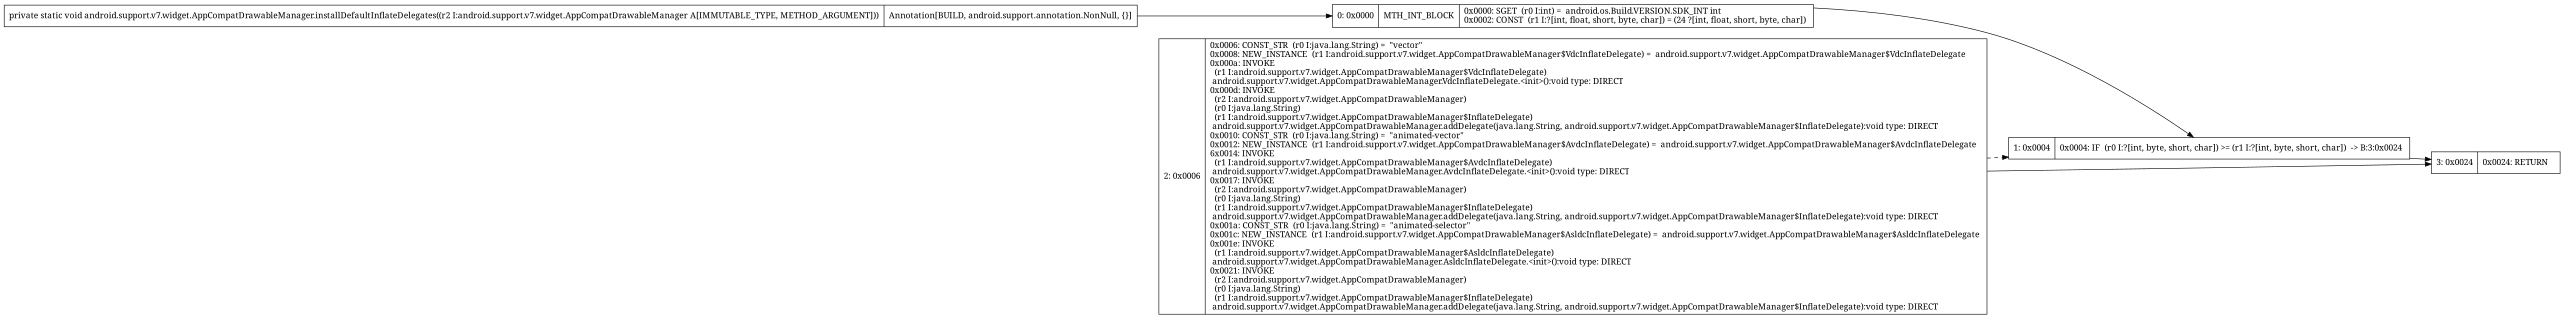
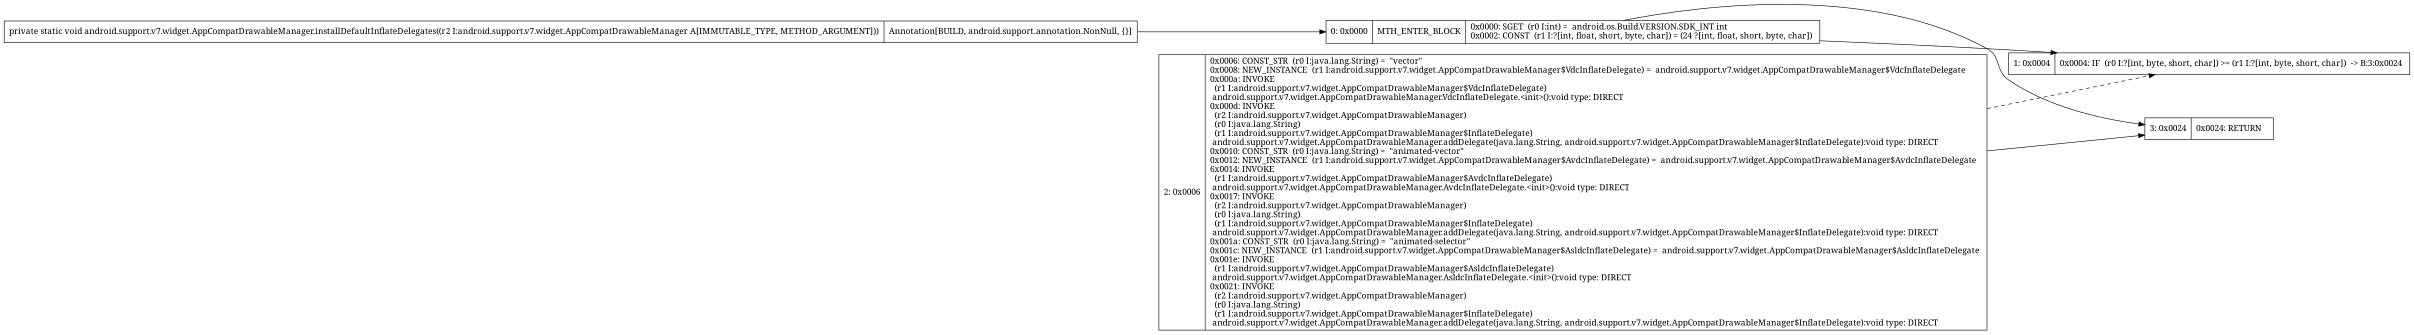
(1419, 16) -> (1419, 32)
(2418, 159) -> (1896, 16)
